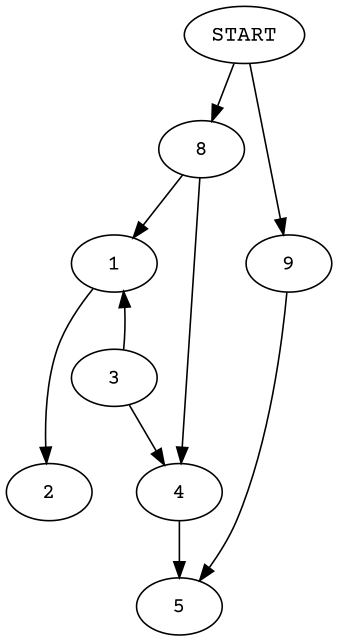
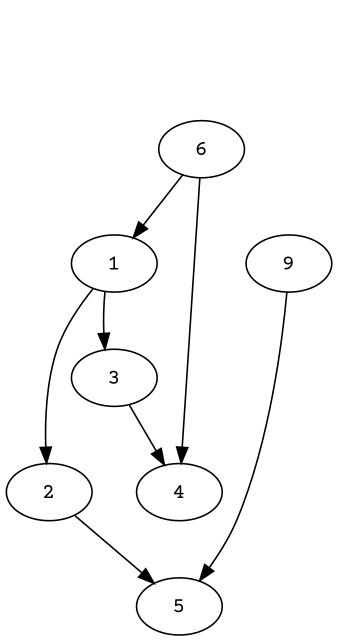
(244, 35) -> none
(202, 149) -> (202, 149)
(125, 329) -> (104, 312)
(179, 541) -> (108, 544)
